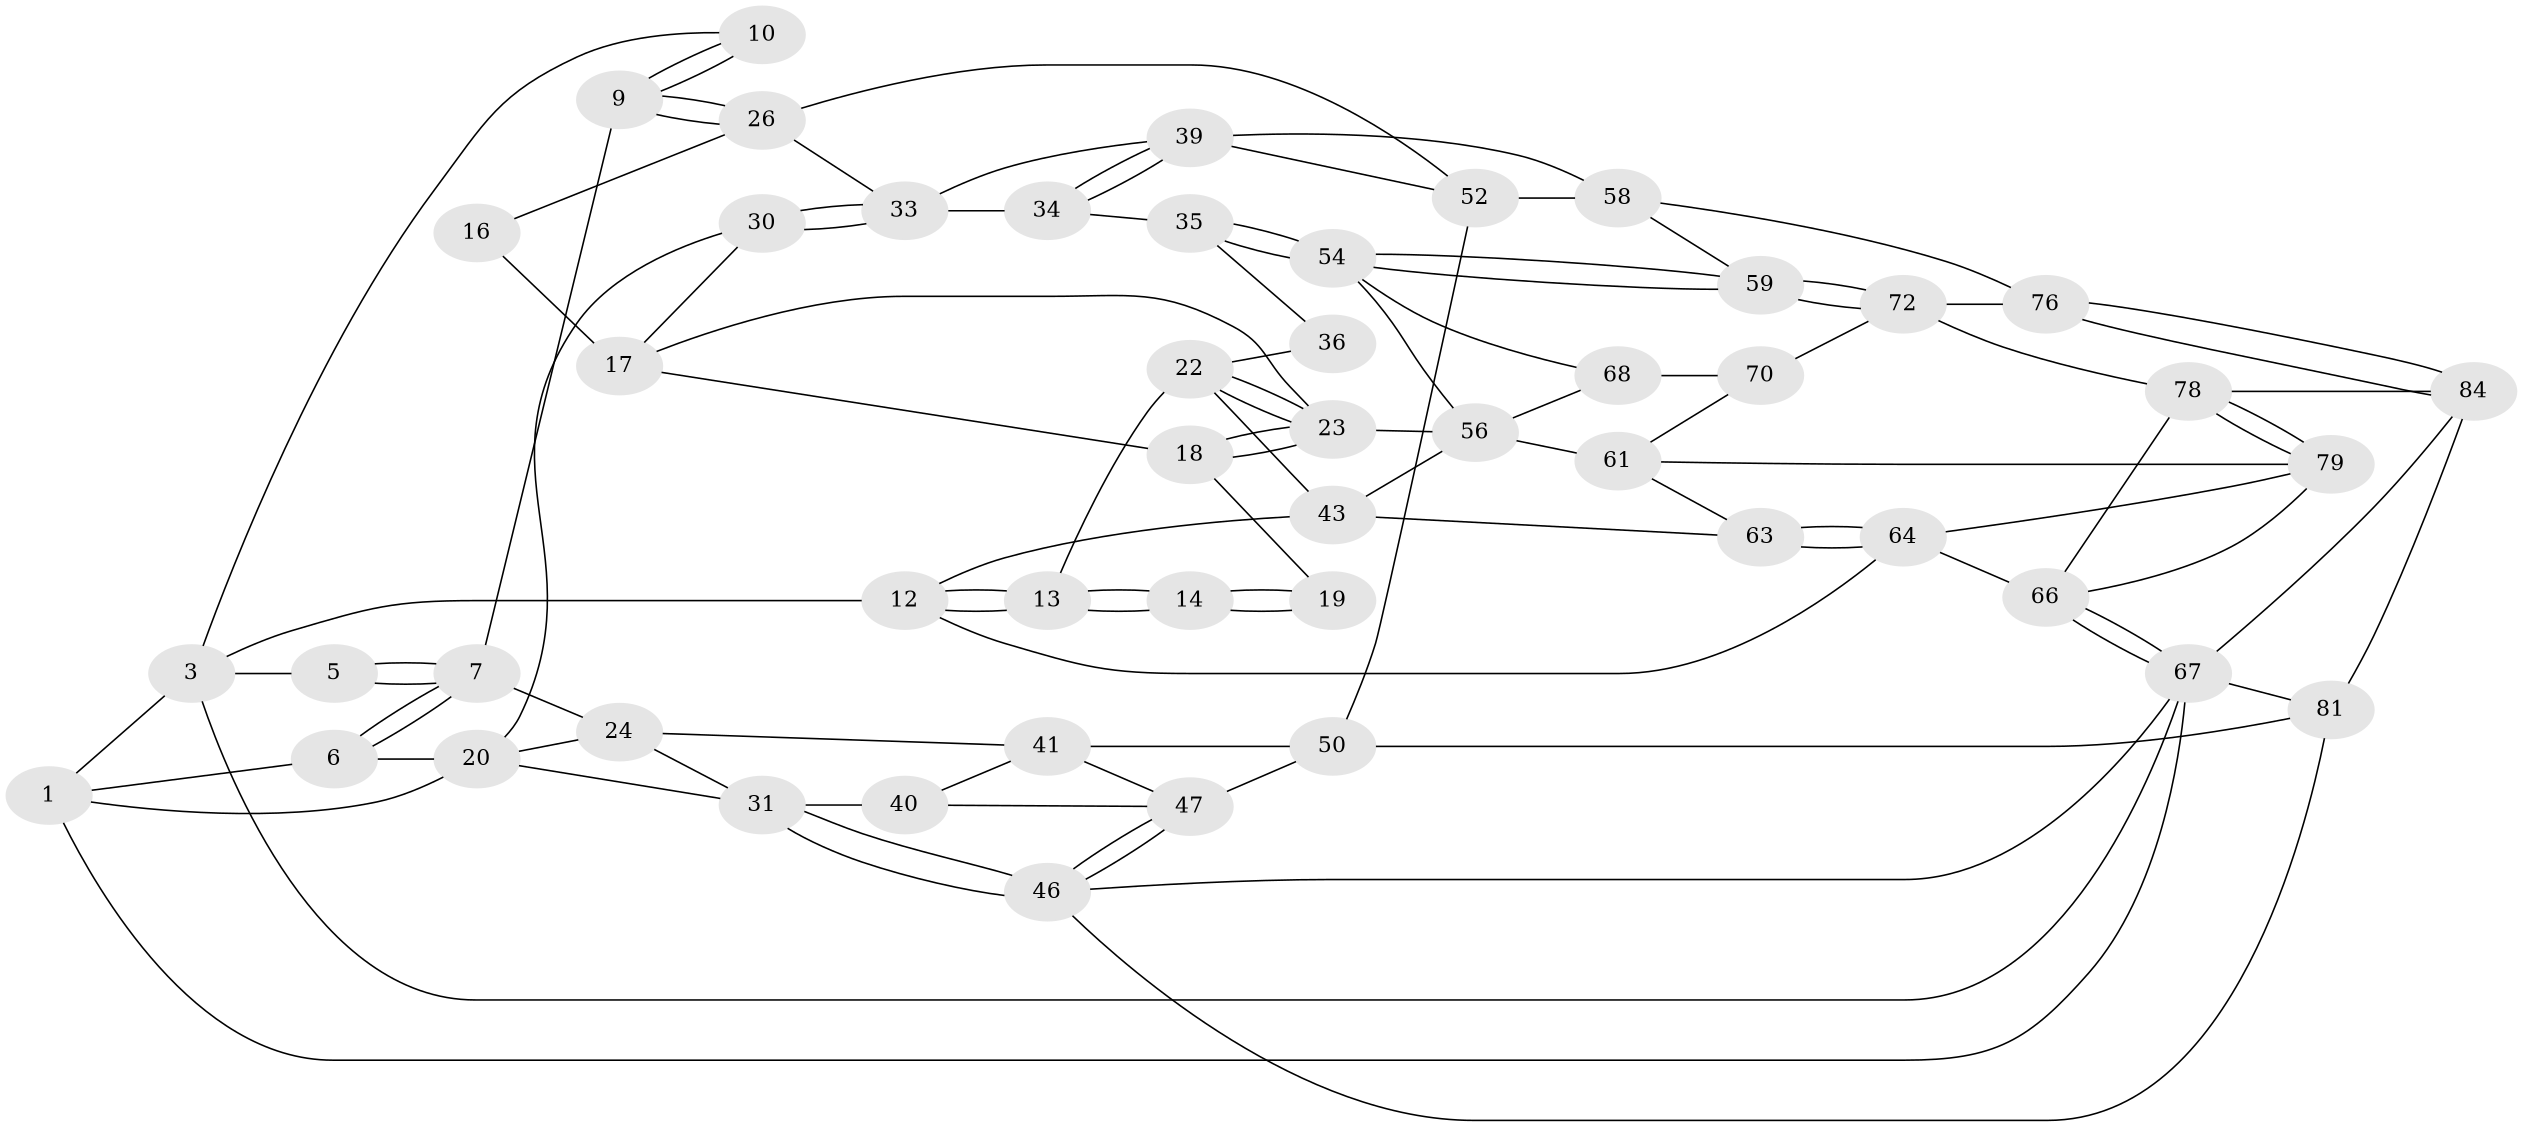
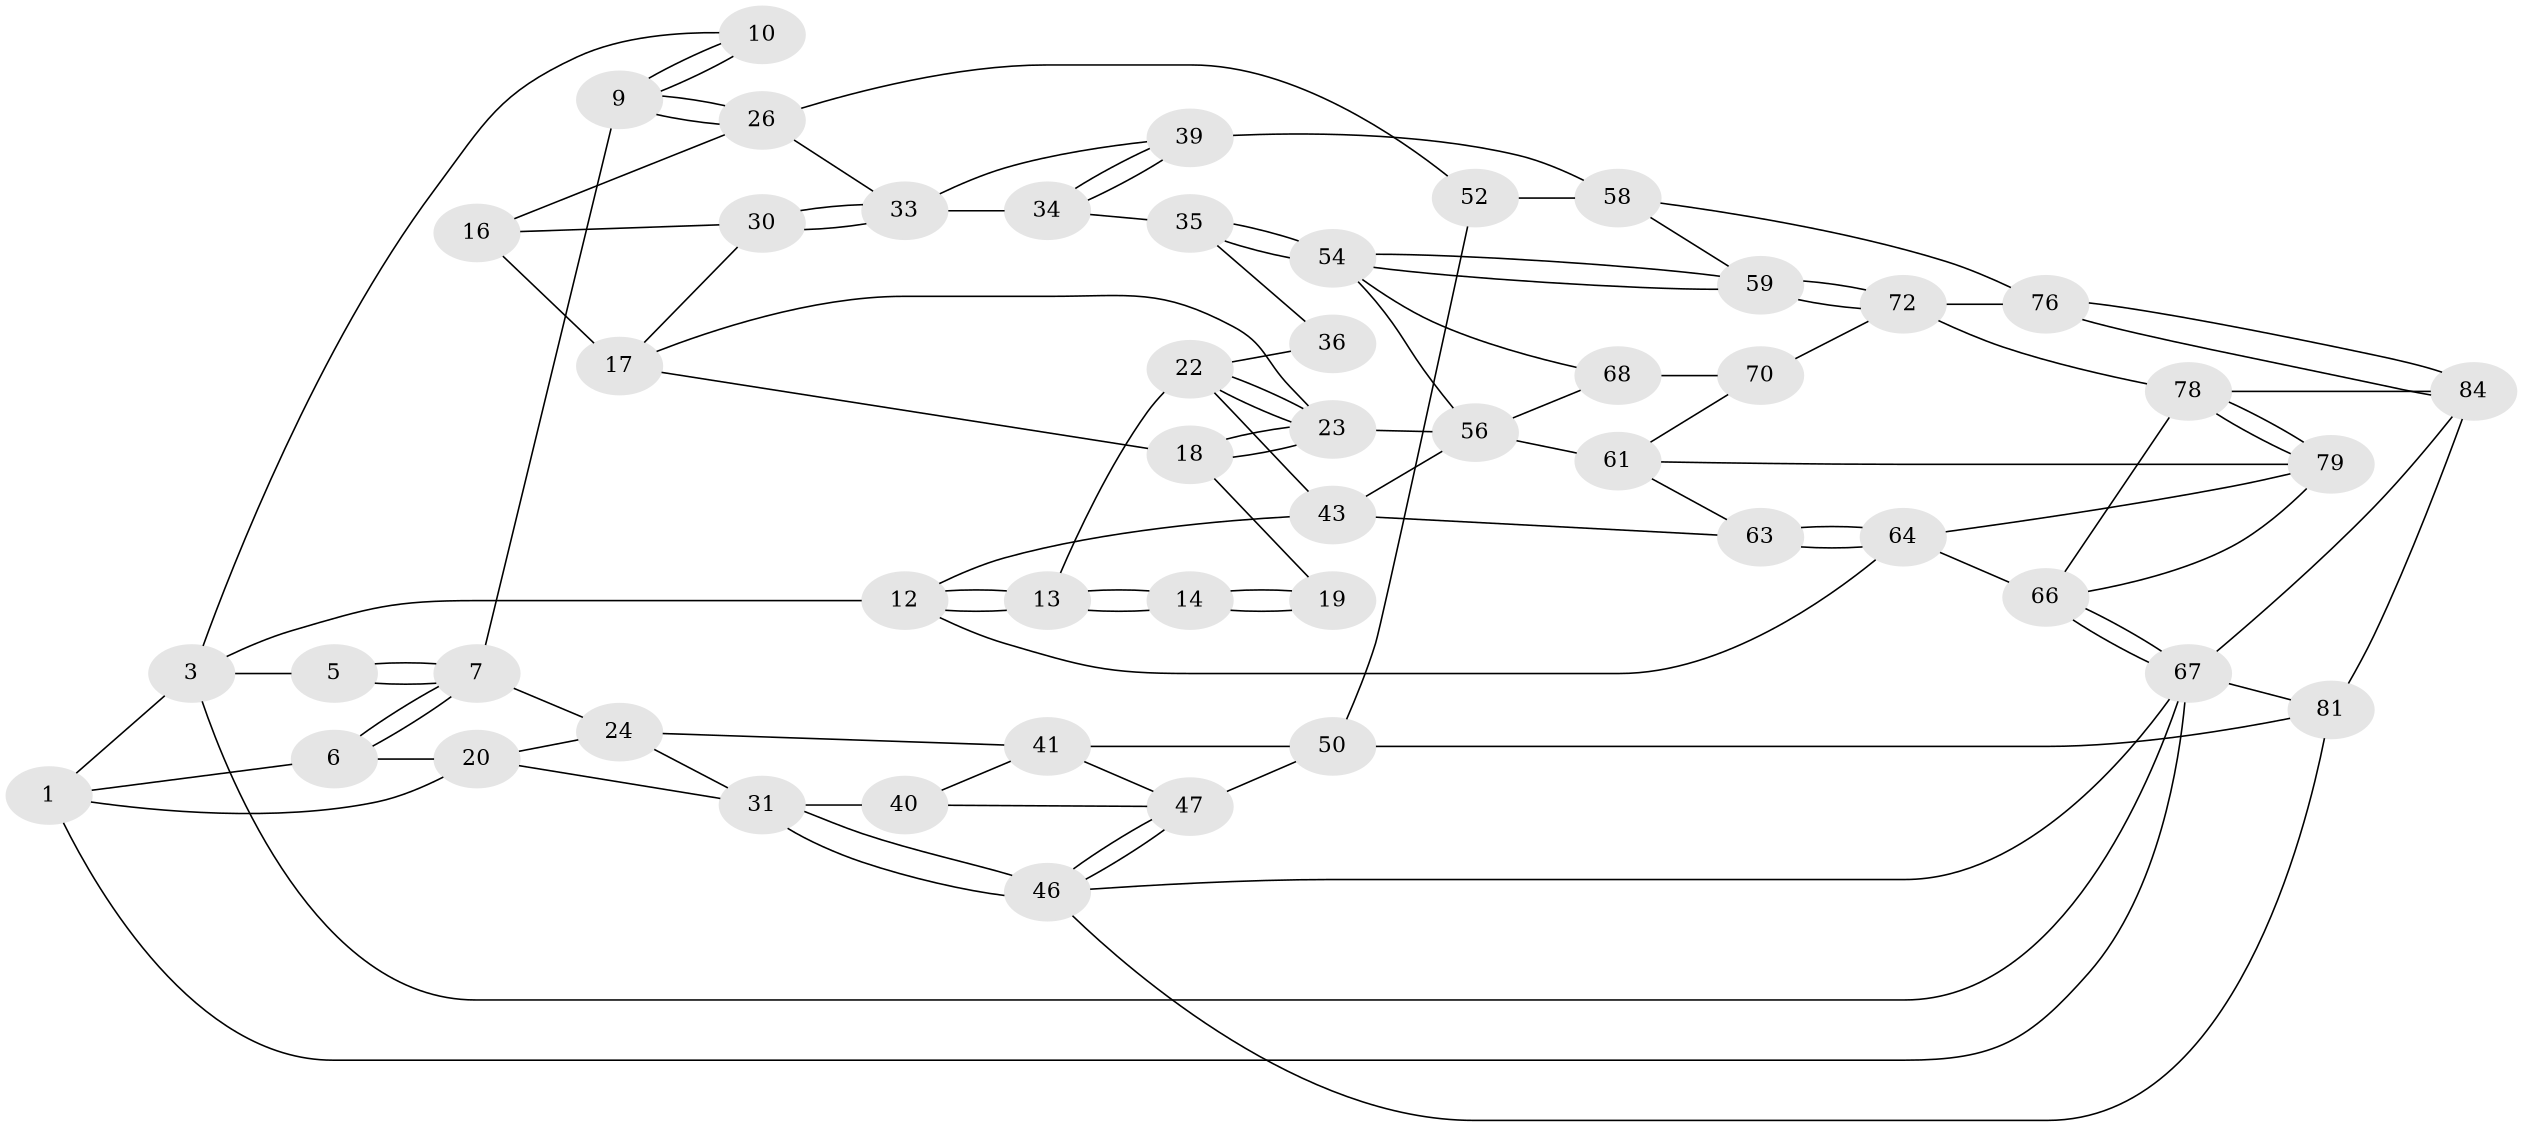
(1333, 168) -> none
(537, 489) -> (620, 228)
